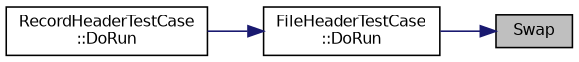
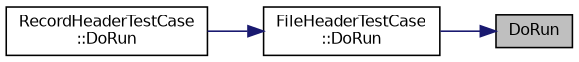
(534, 31) -> (534, 31)
